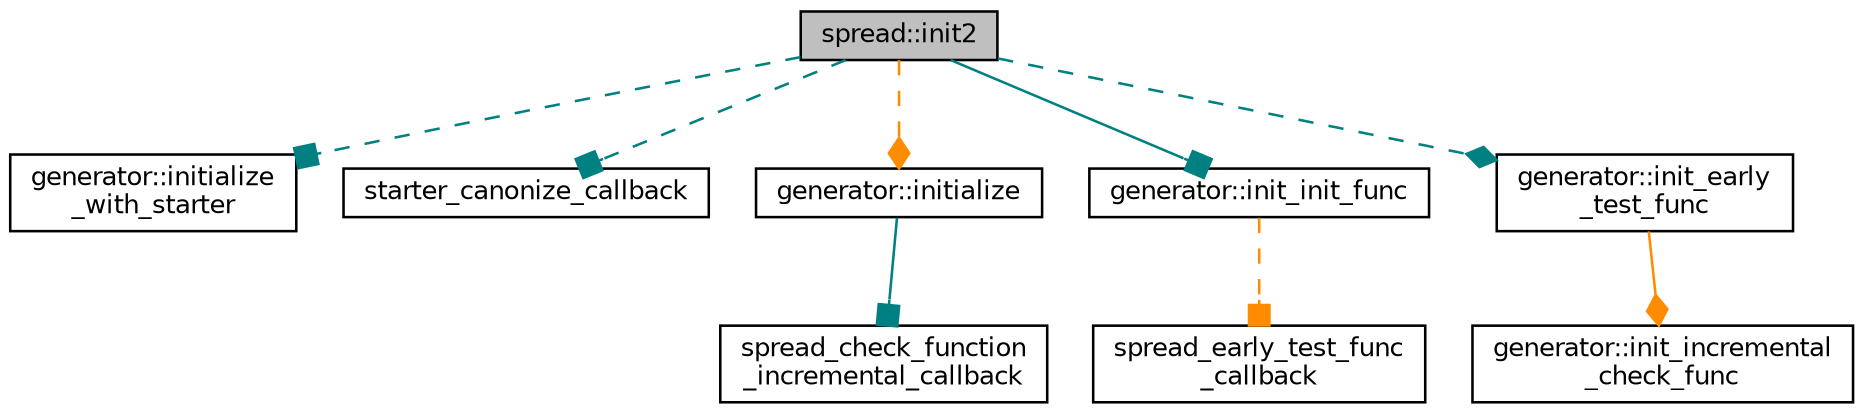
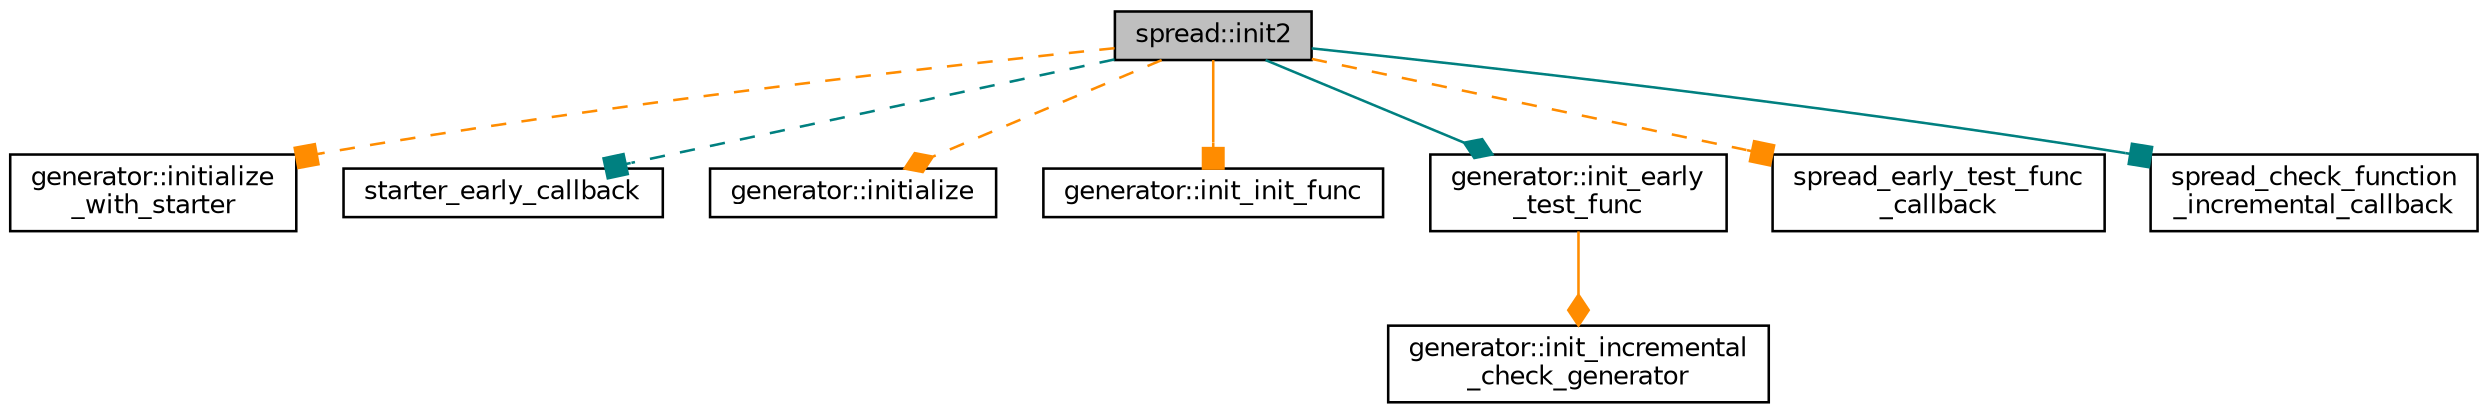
(561, 104) -> (717, 95)
(1232, 106) -> (1365, 101)
(1067, 109) -> (1213, 101)
(526, 193) -> (503, 193)
(893, 259) -> (1719, 96)
(1259, 259) -> (1529, 104)
(1663, 364) -> (1578, 364)
